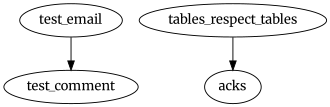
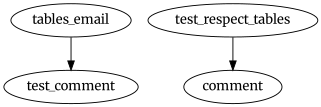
(71, 20) -> (71, 20)
(233, 20) -> (233, 20)
(233, 87) -> (233, 87)
